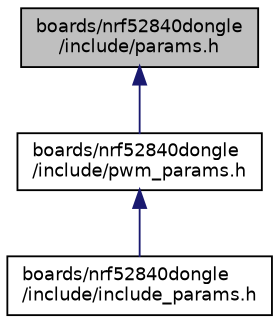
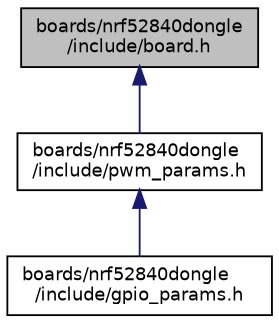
(140, 38) -> (140, 38)
(140, 286) -> (140, 286)
